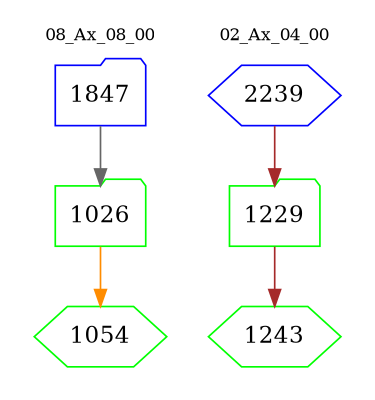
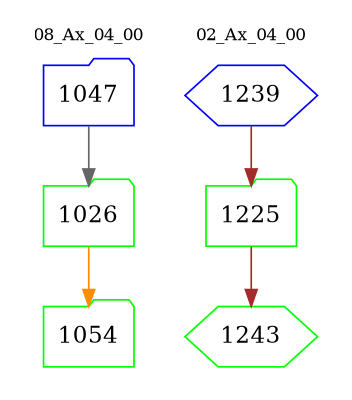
(100, 36) -> (89, 36)
(100, 95) -> (89, 95)
(275, 95) -> (251, 95)
(275, 216) -> (251, 216)
(100, 337) -> (89, 337)
